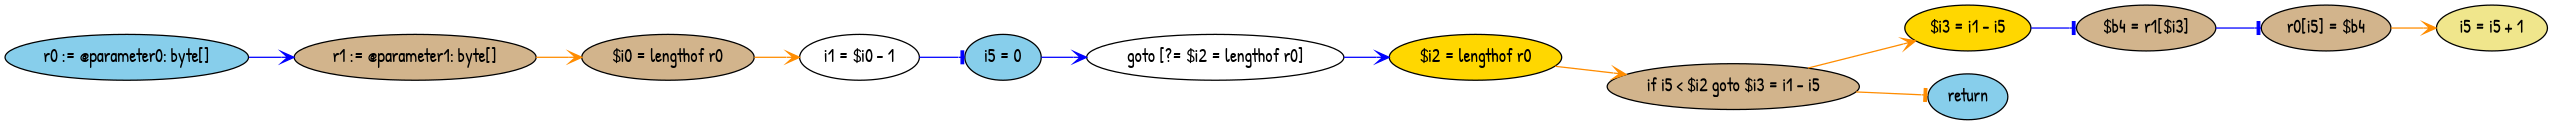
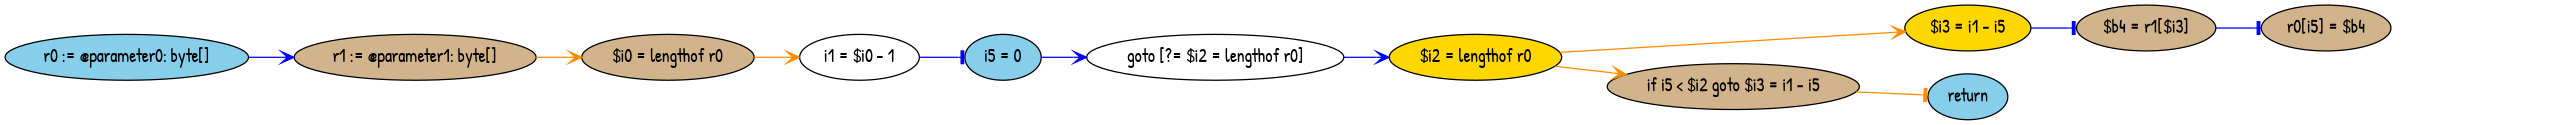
(2492, 28) -> none
(1855, 56) -> (1726, 42)
